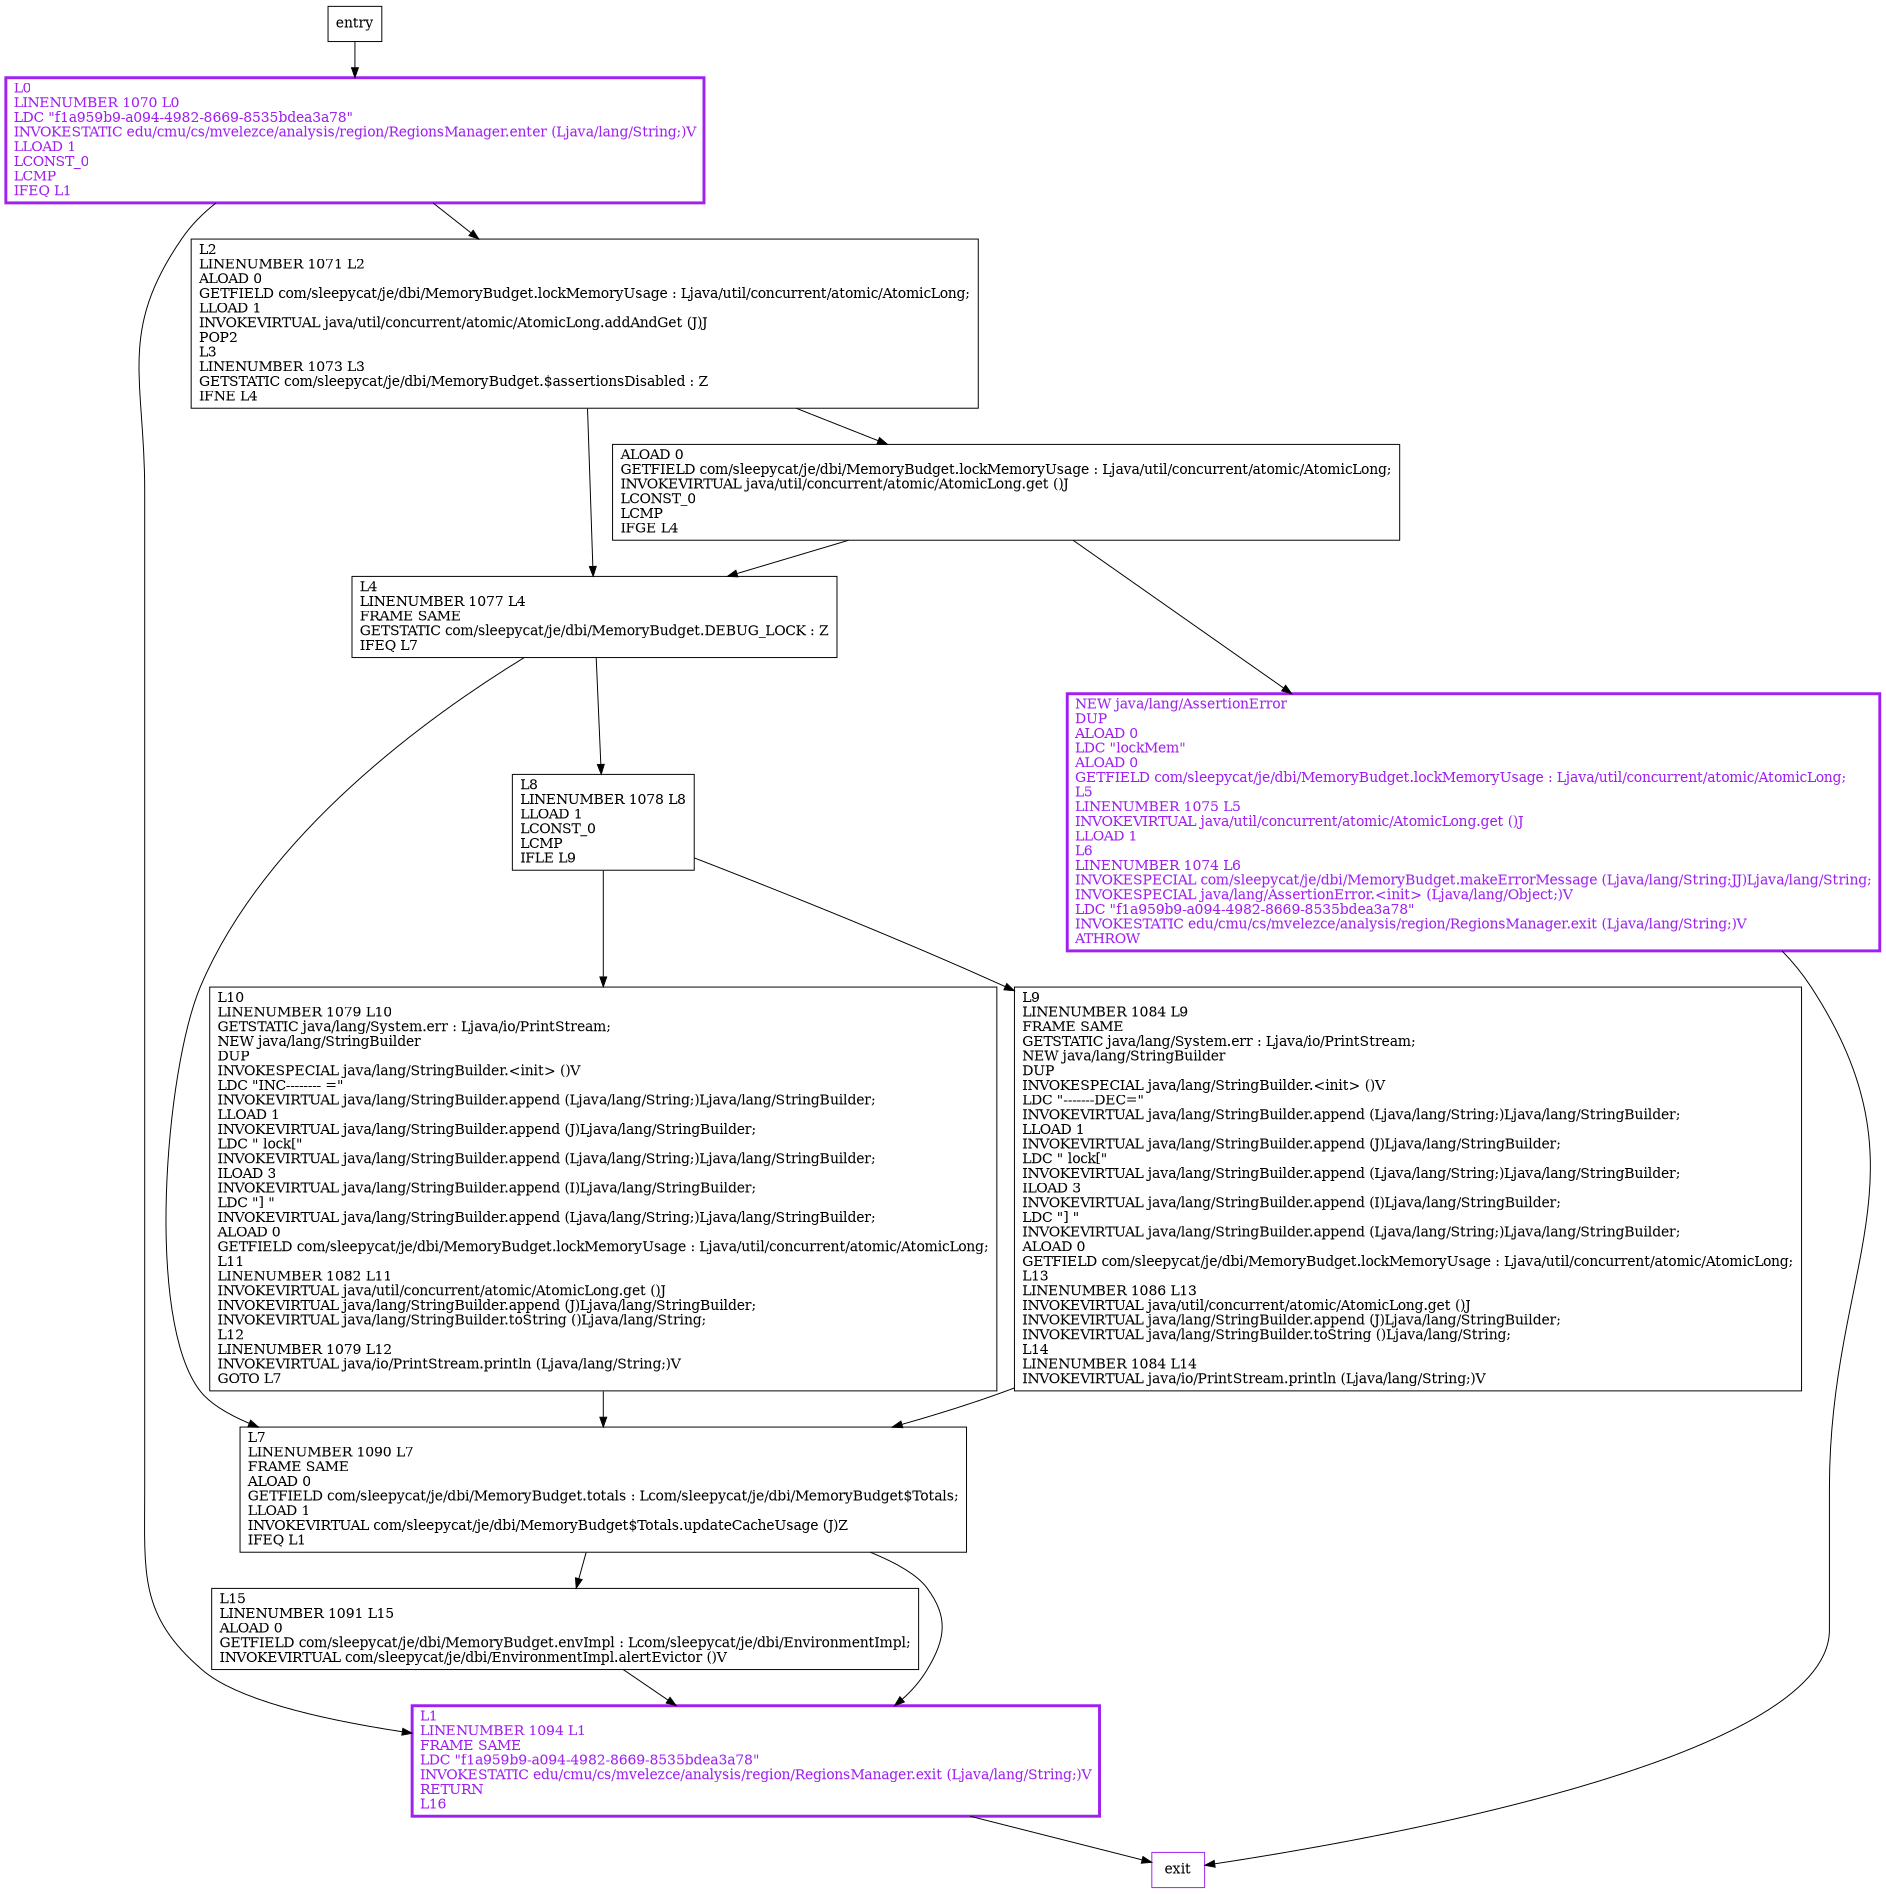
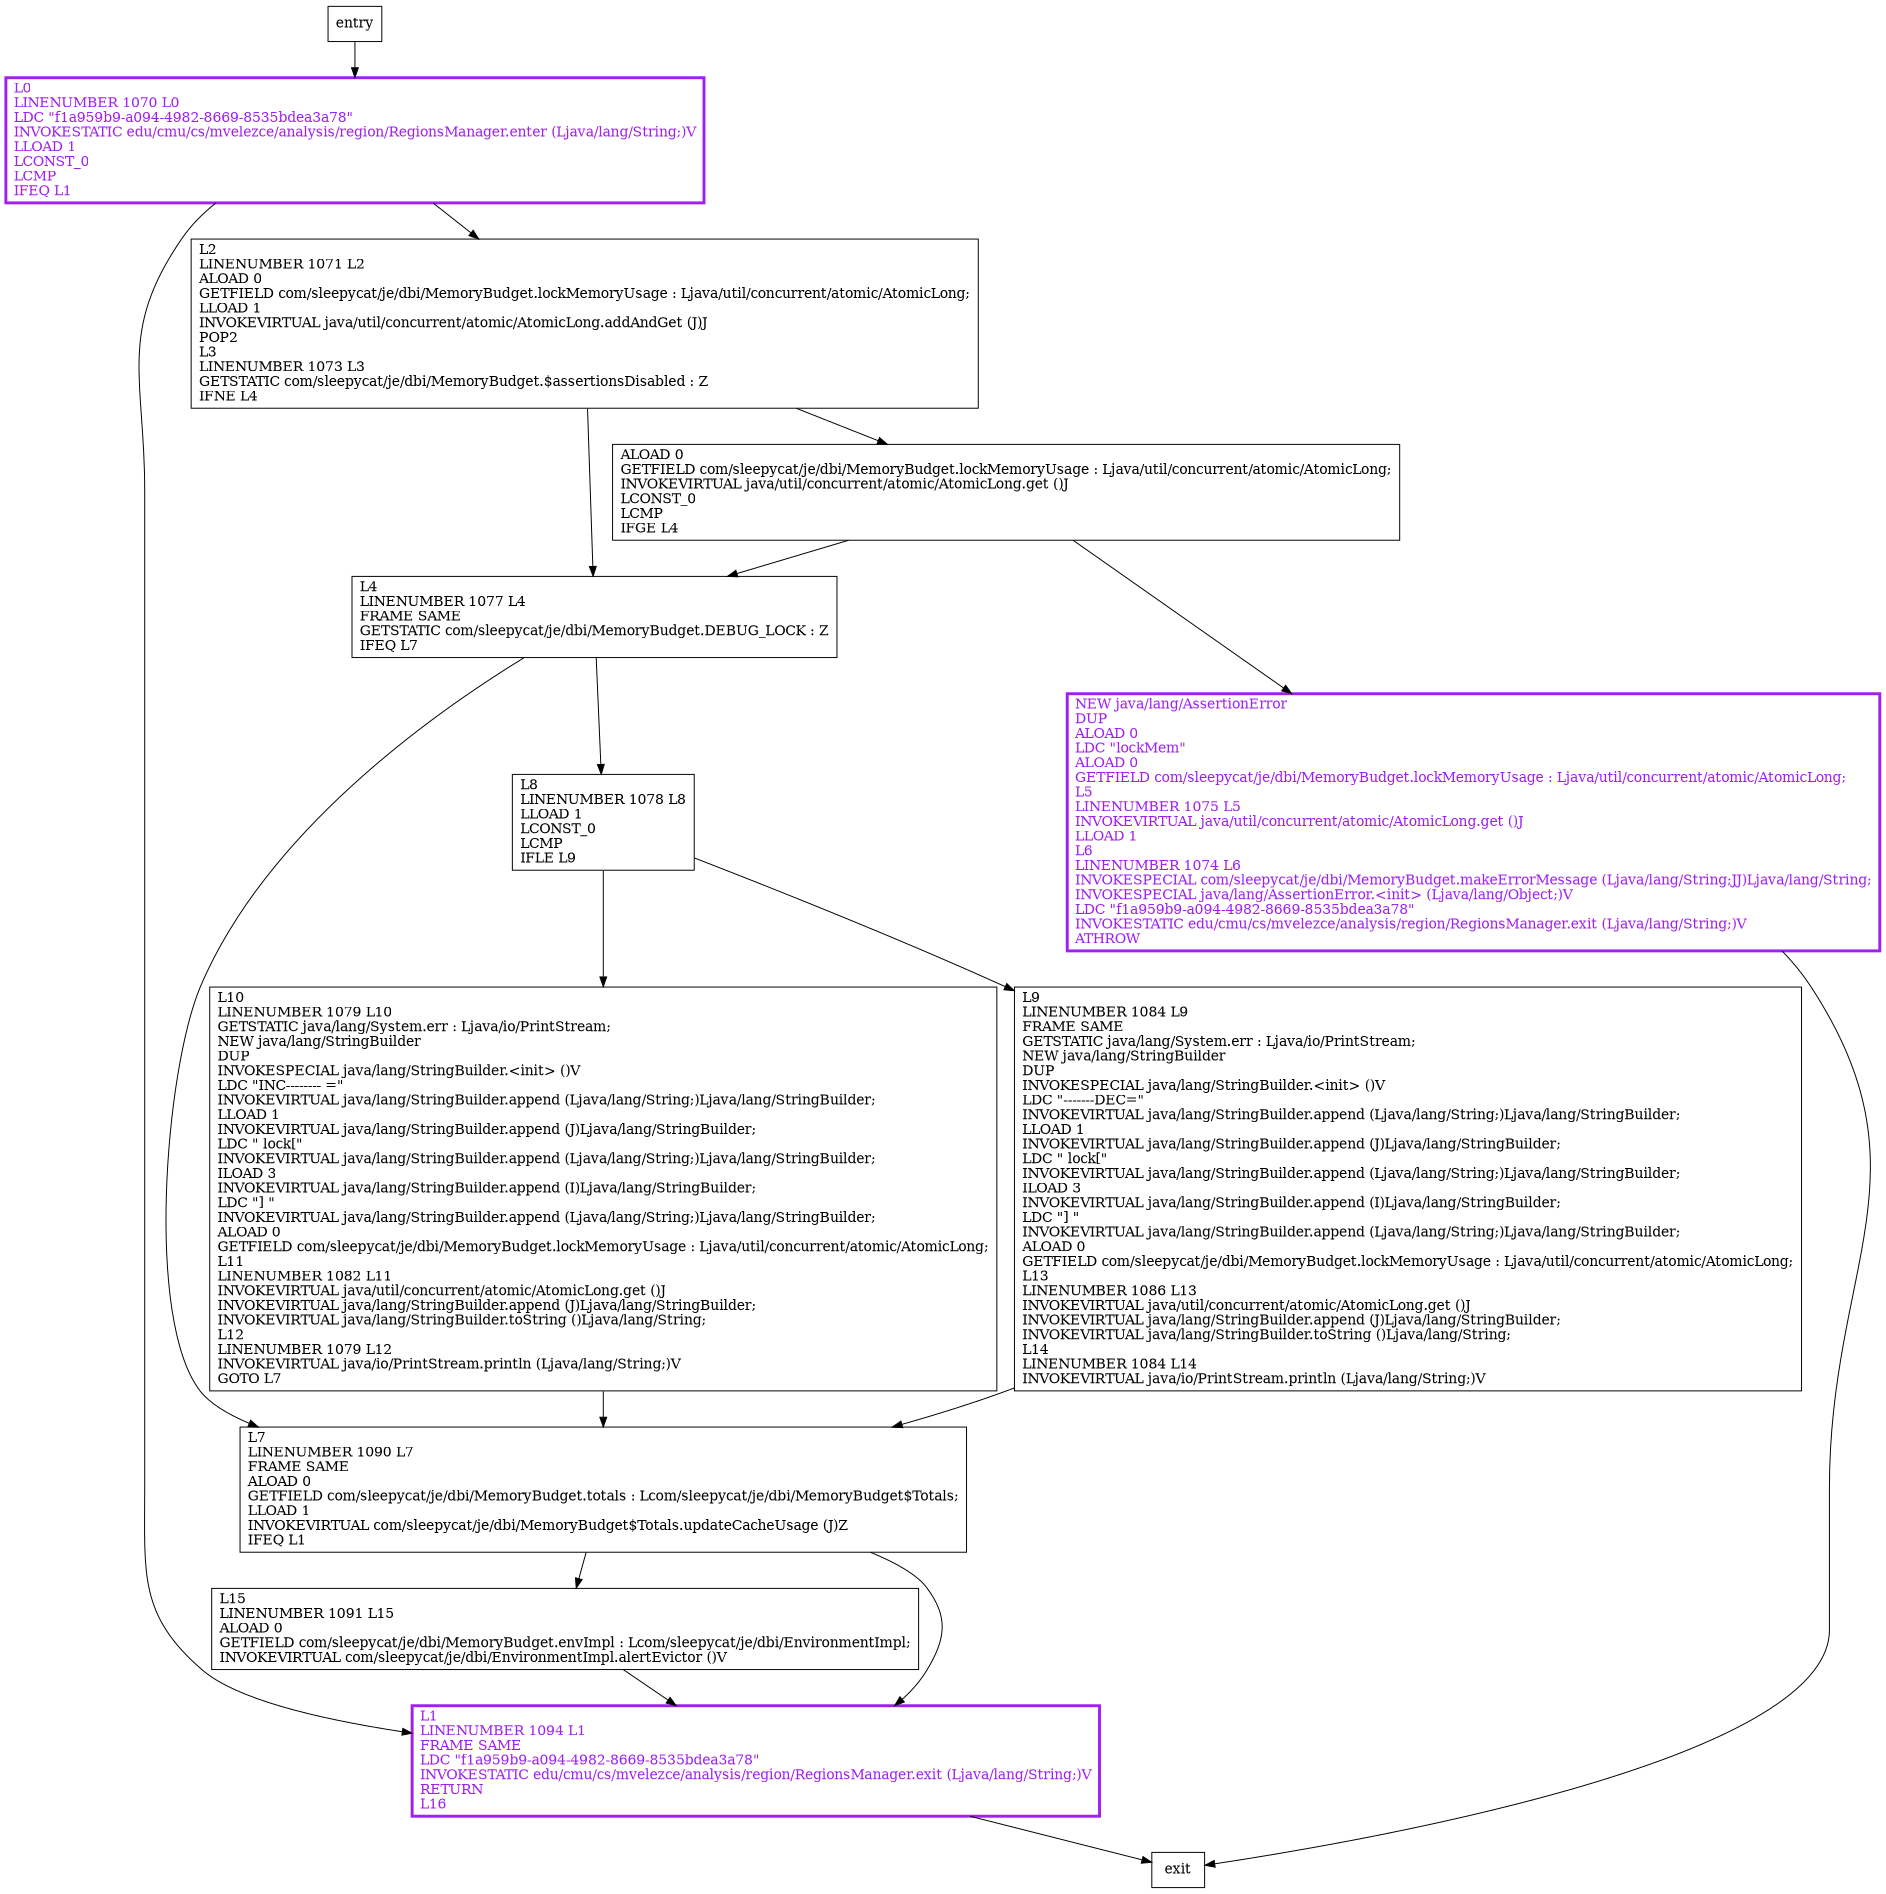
(1178, 1870) -> (1178, 1870)
